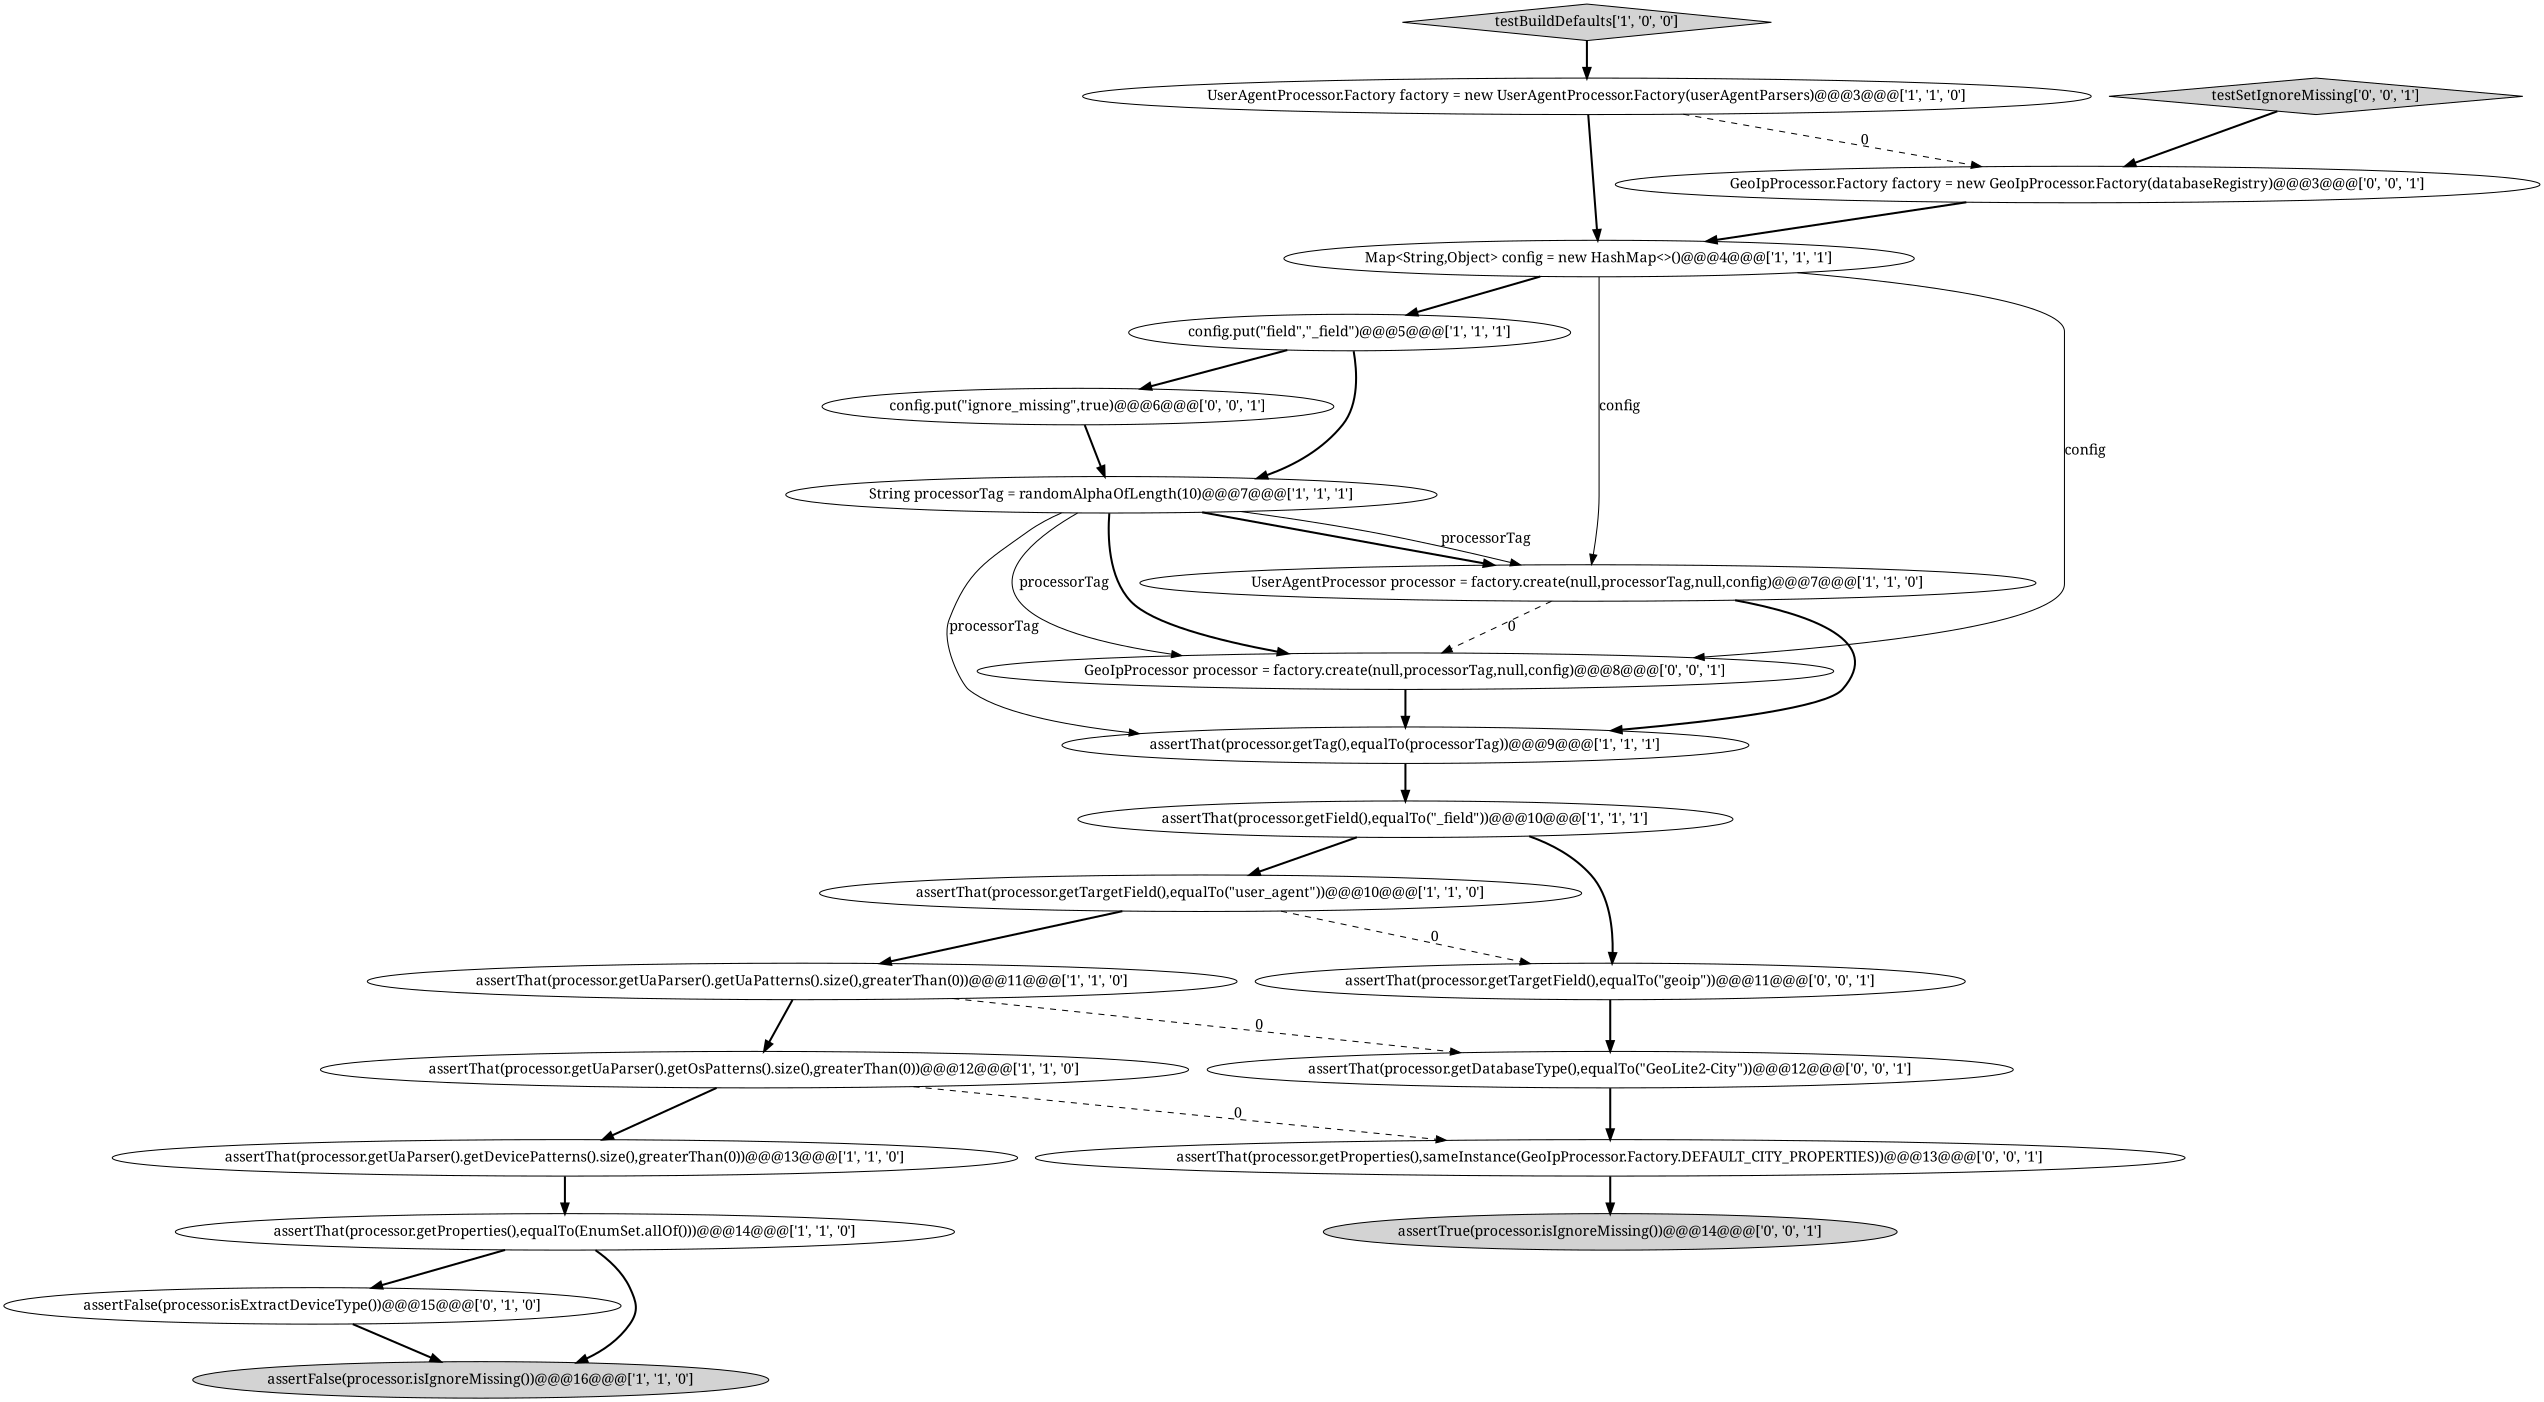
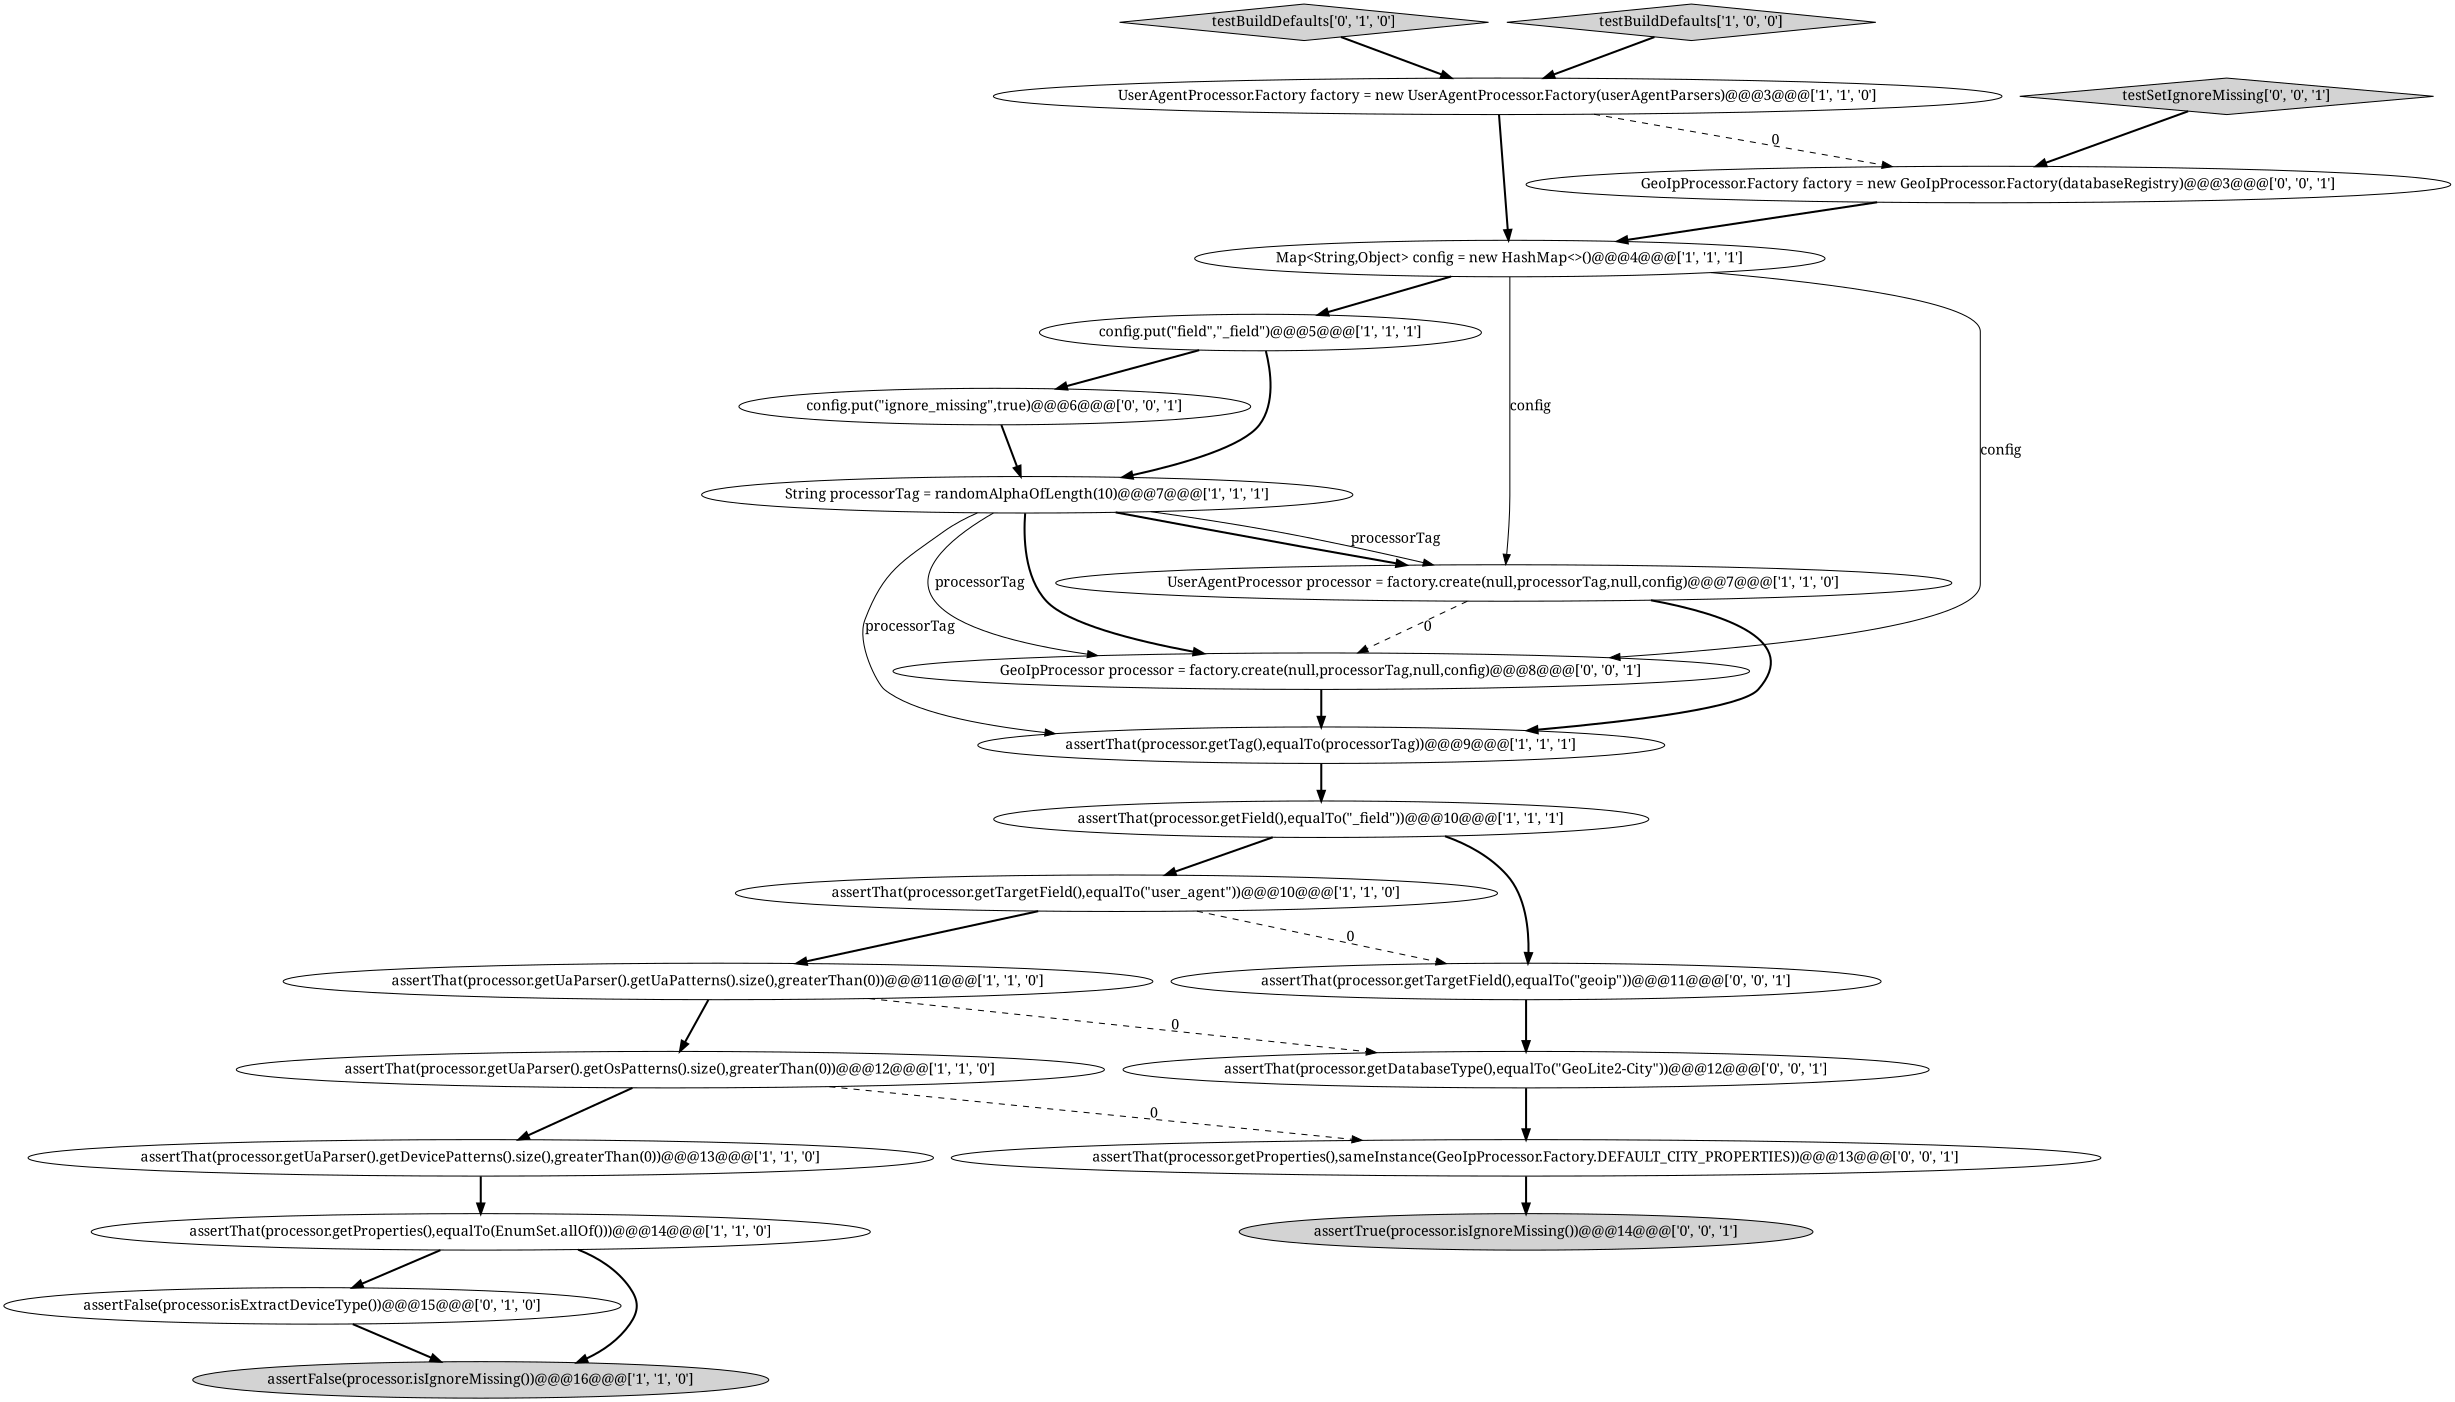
none -> (1304, 22)
